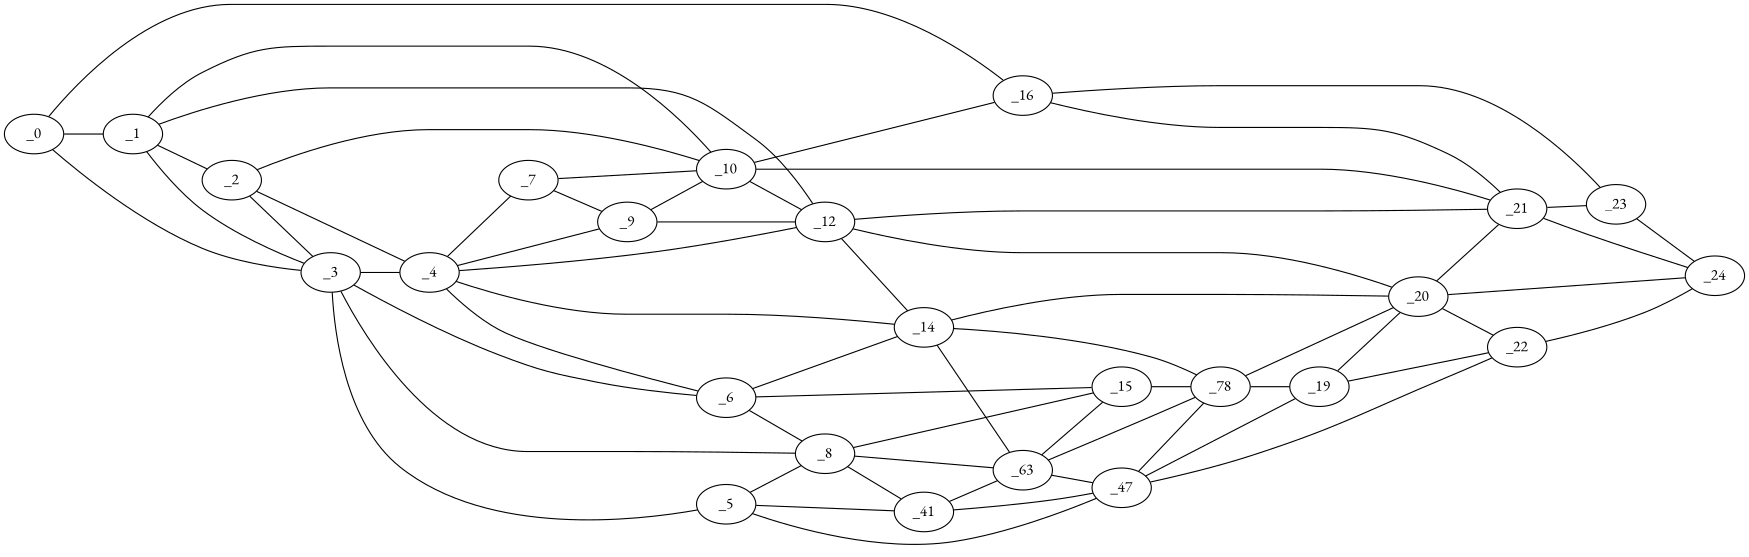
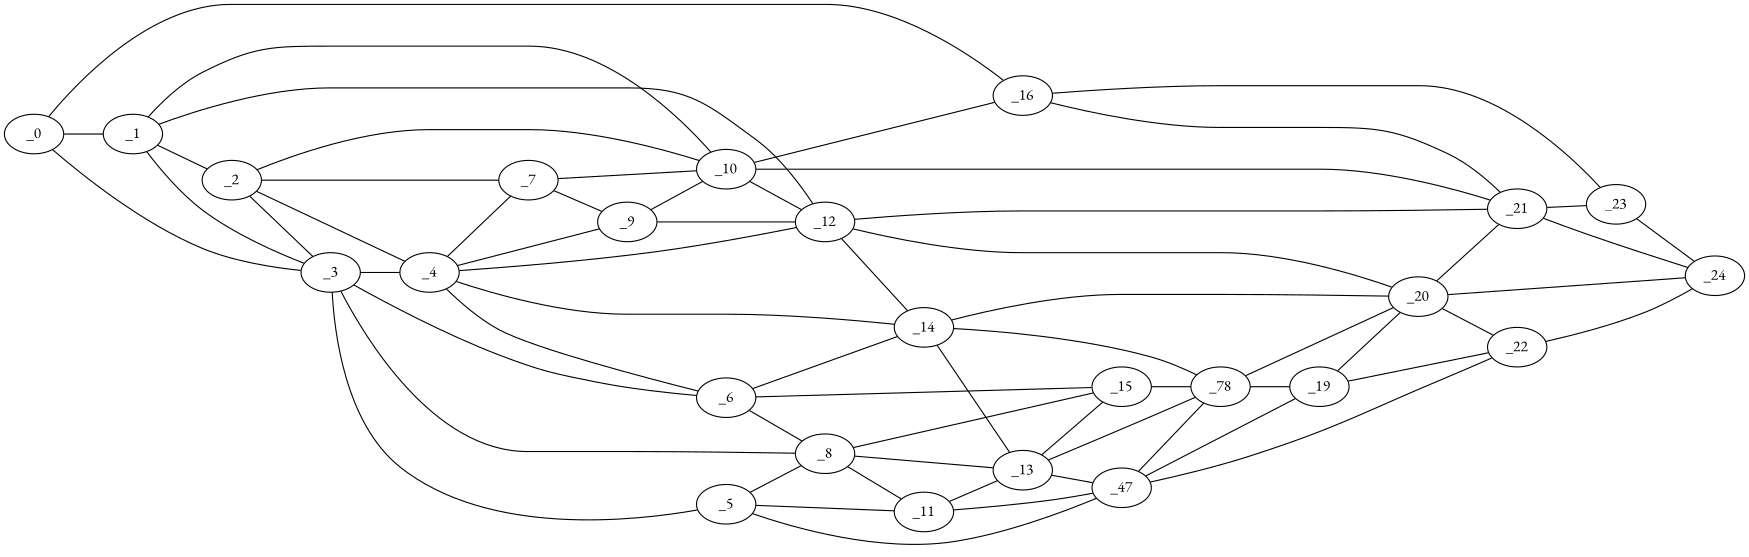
none -> (380, 180)
(1023, 470) -> (1023, 470)
(924, 512) -> (924, 512)
